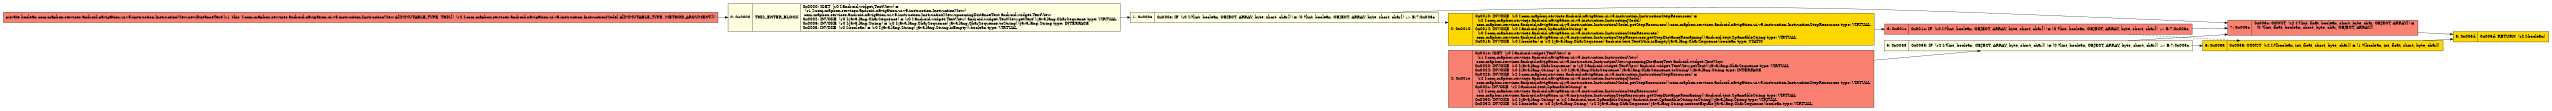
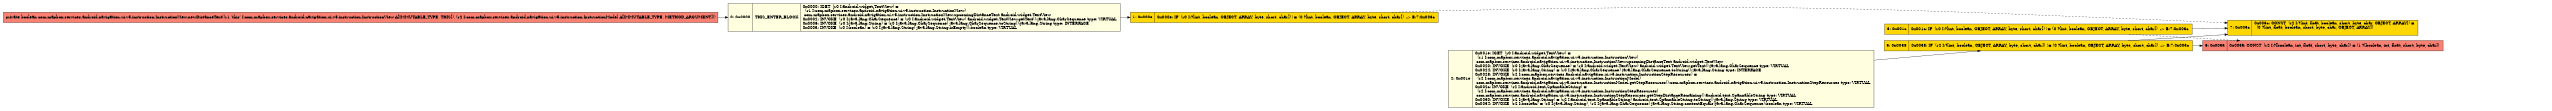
(1809, 8) -> (1809, 8)
(1284, 17) -> (1284, 17)
(2323, 28) -> (2323, 28)
(1661, 29) -> none
(2038, 29) -> (2038, 29)
(2501, 37) -> none
(2038, 46) -> (2038, 46)
(2323, 46) -> (2323, 46)
(1661, 79) -> (1661, 79)
